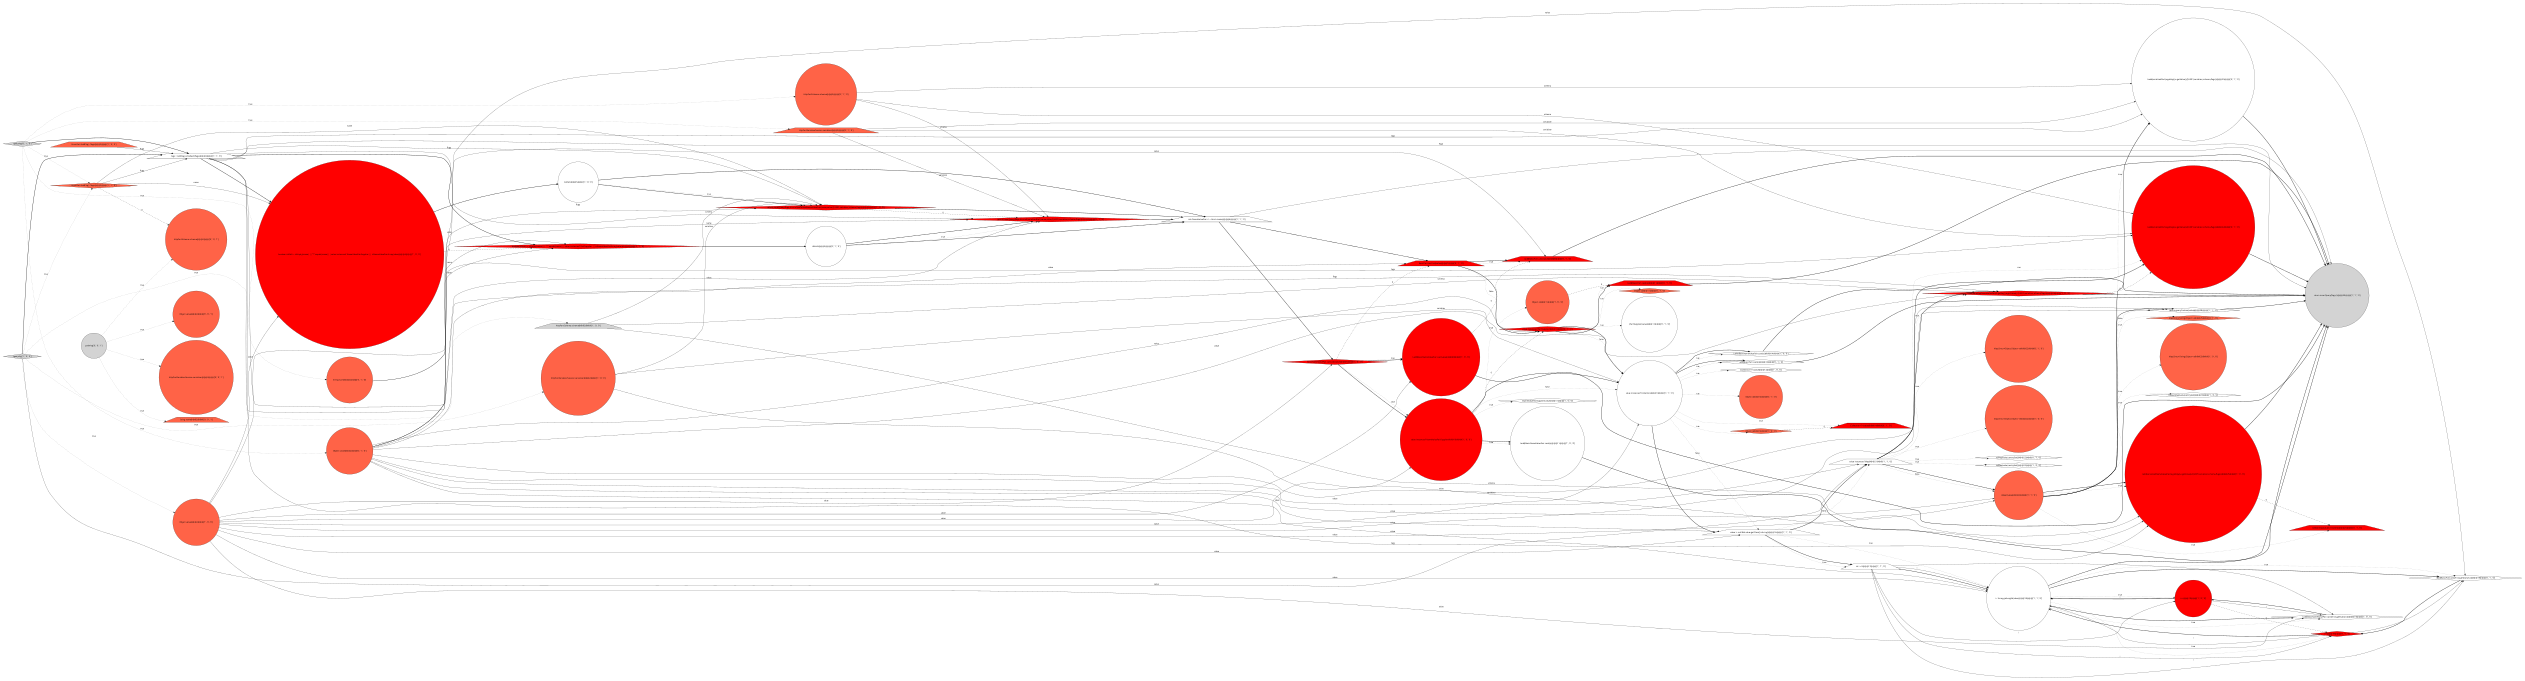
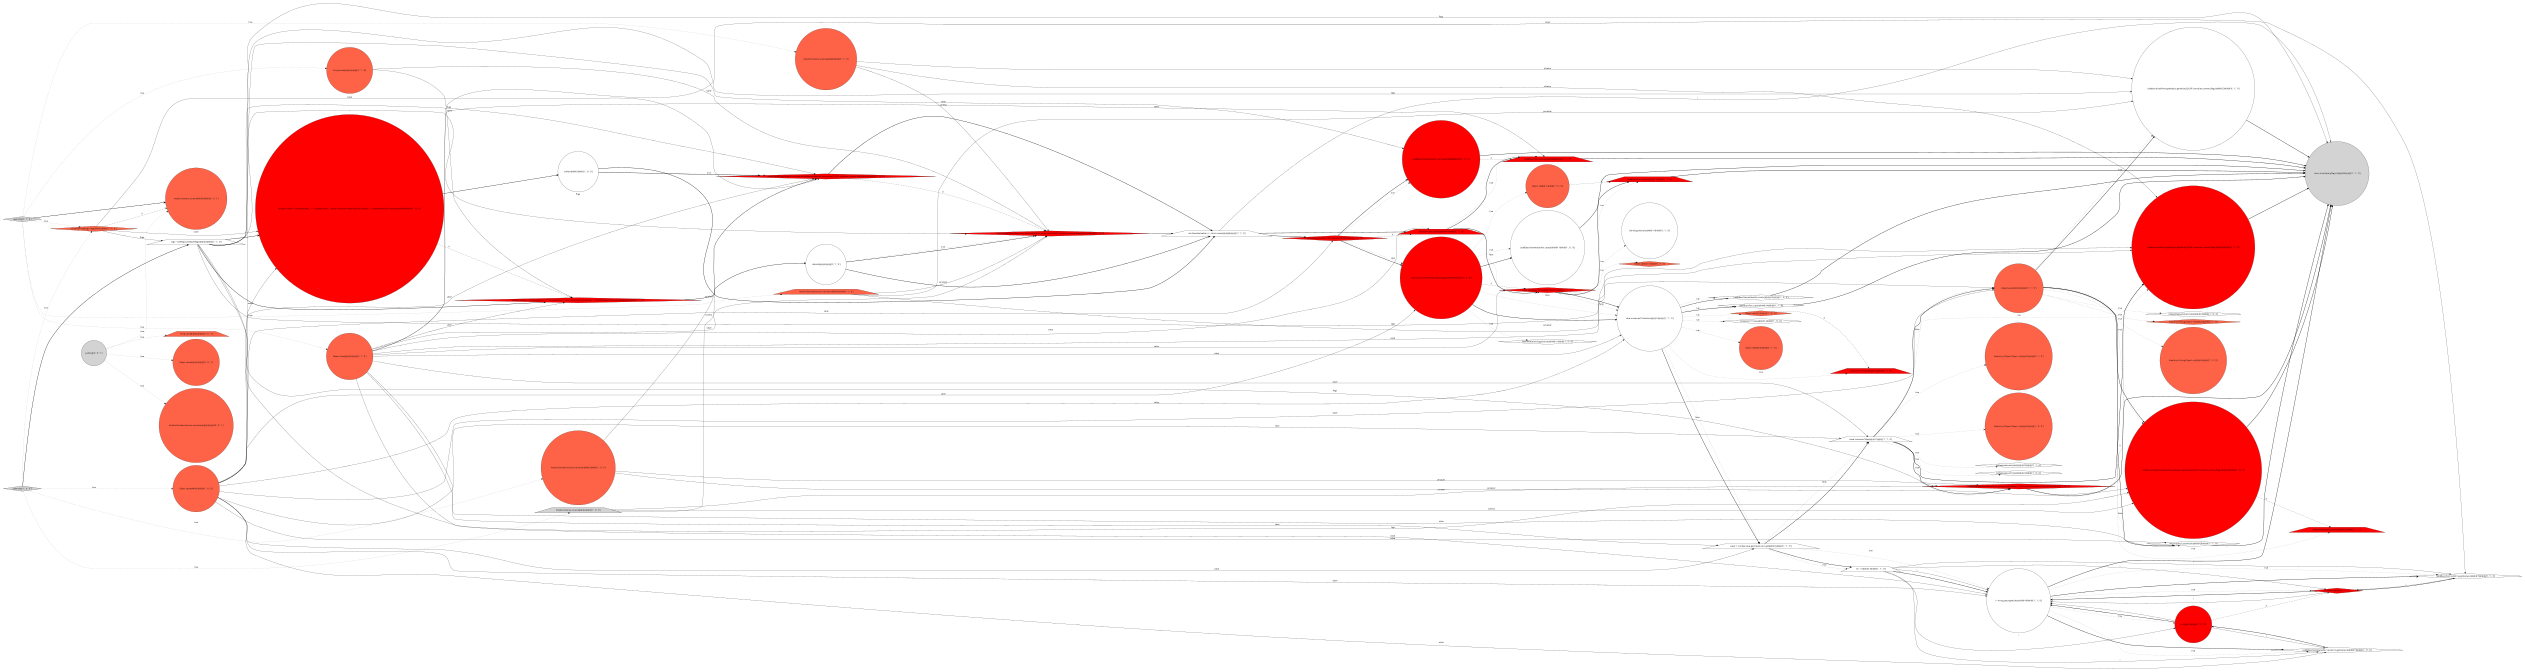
(110, 138) -> (98, 210)
(94, 145) -> none
(892, 585) -> (993, 427)
